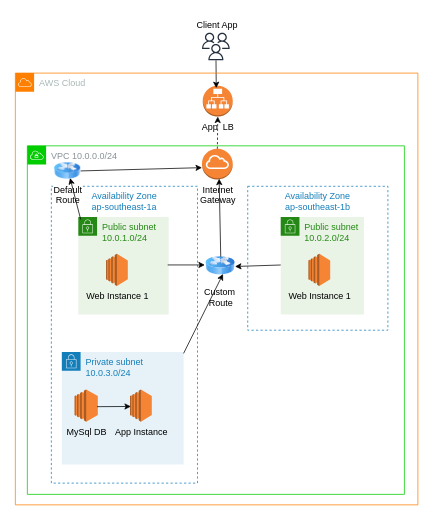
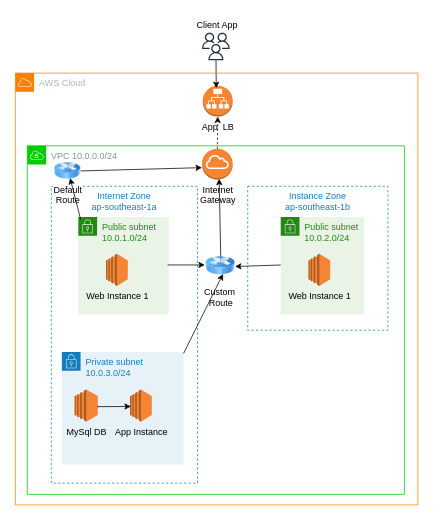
(125, 202) -> (125, 202)
(318, 202) -> (318, 202)
